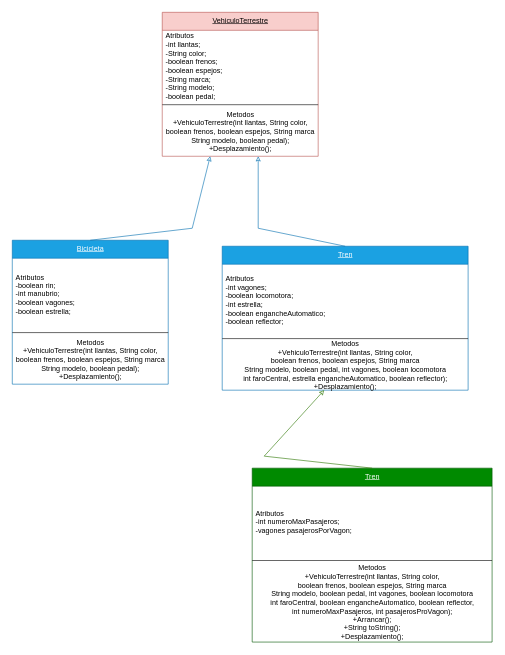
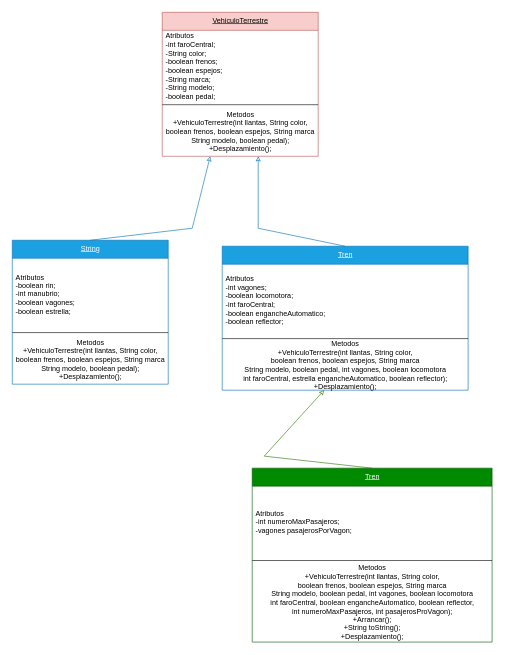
(197, 66) -> (197, 66)
(91, 249) -> (91, 249)
(279, 300) -> (279, 300)
